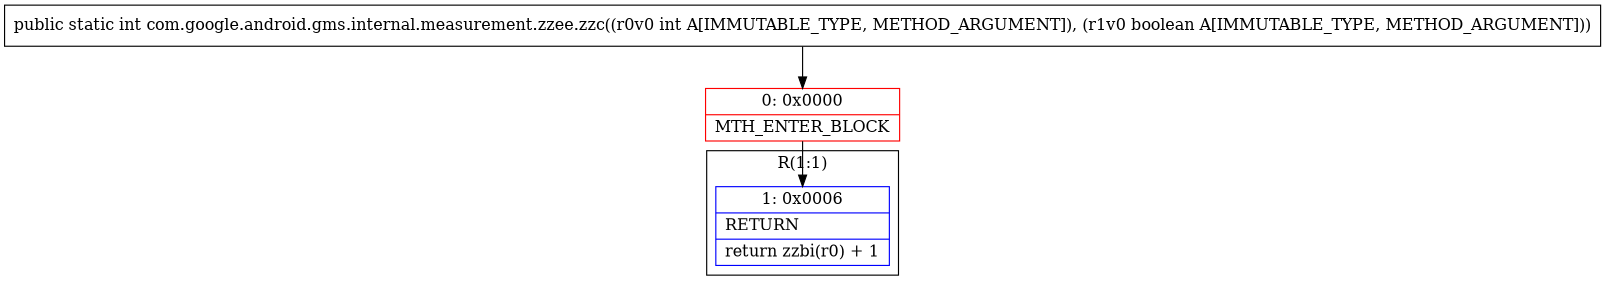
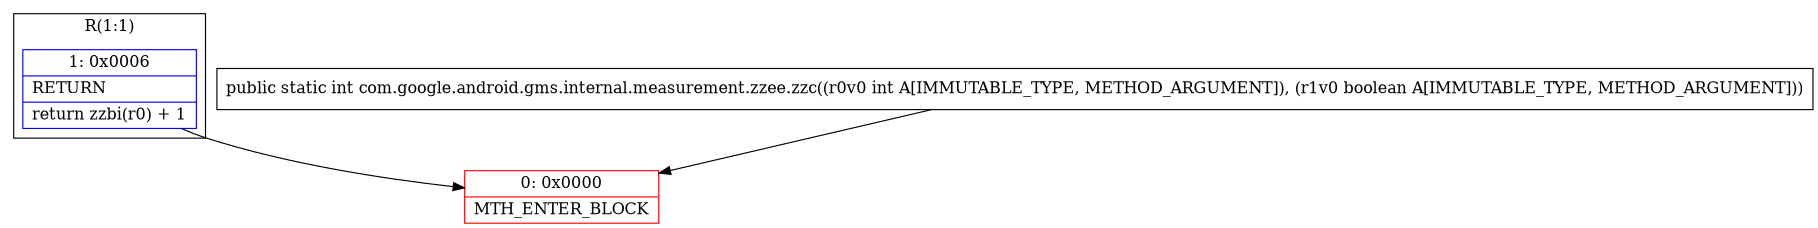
(803, 158) -> (315, 165)
